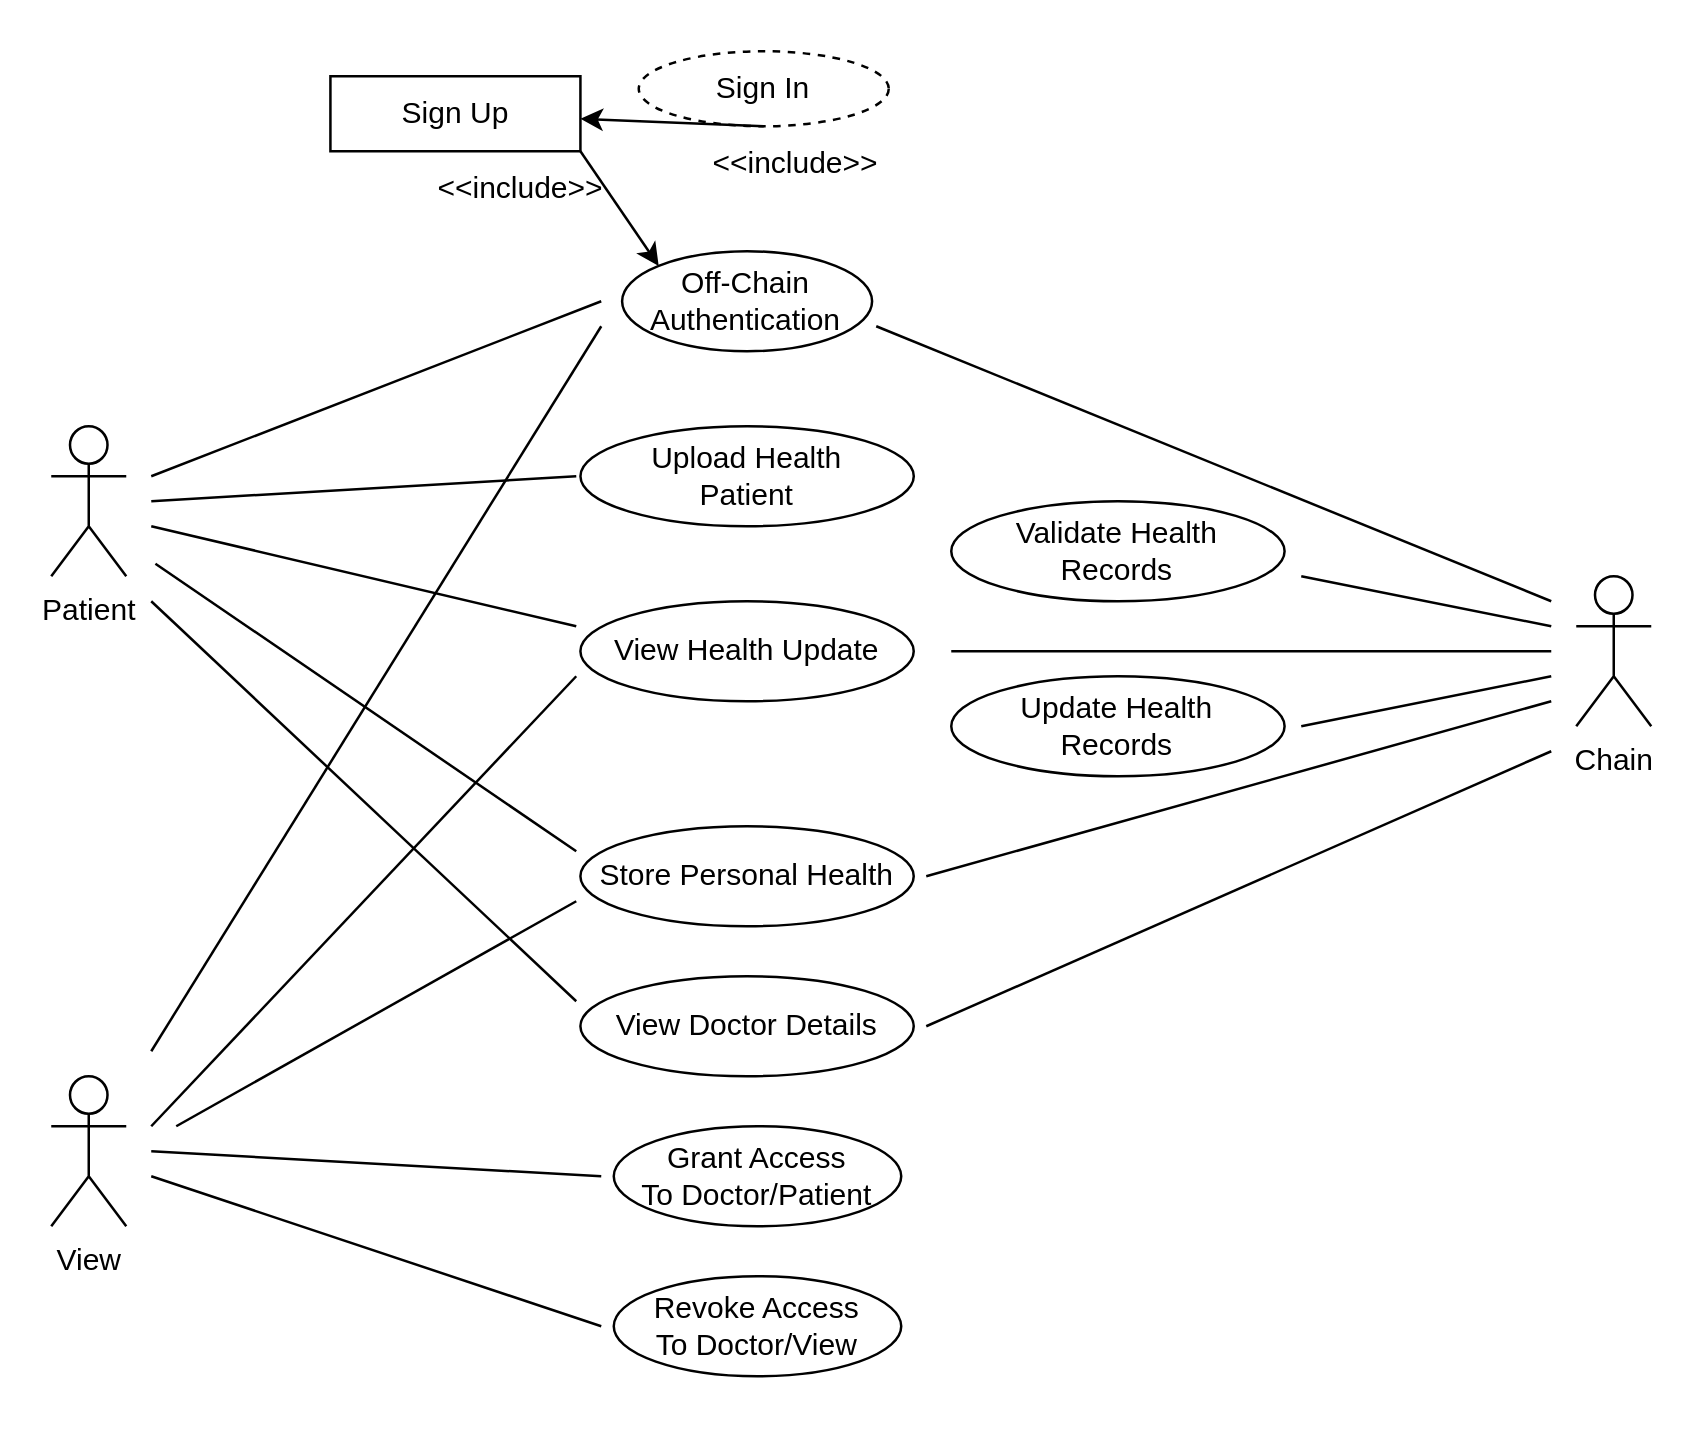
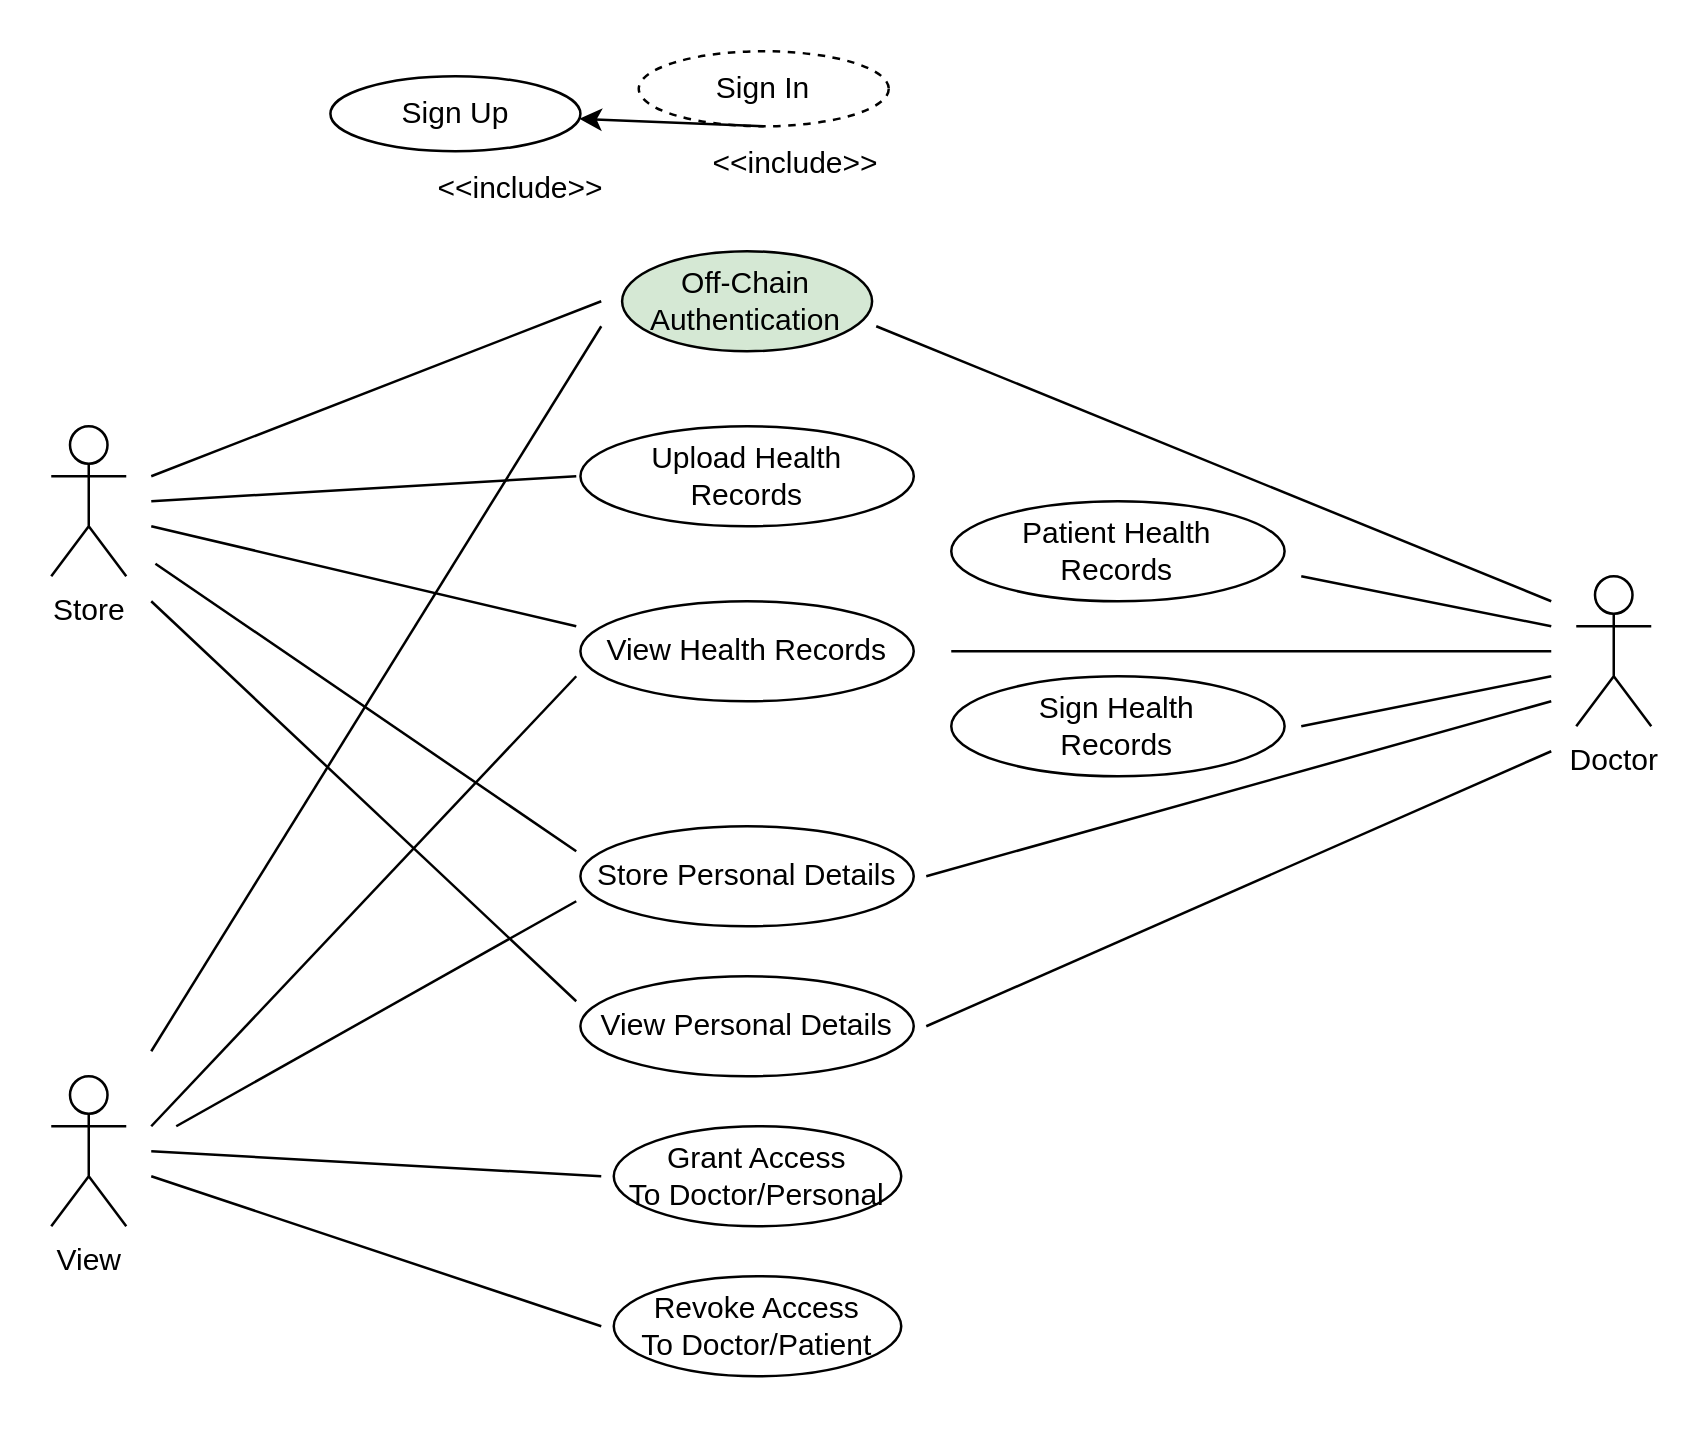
(455, 114) -> (455, 114)
(615, 202) -> none
(747, 301) -> (747, 301)
(748, 476) -> (748, 476)
(1118, 551) -> (1118, 551)
(90, 612) -> (90, 612)
(748, 651) -> (748, 651)
(1118, 726) -> (1118, 726)
(1615, 762) -> (1615, 762)
(748, 876) -> (748, 876)
(748, 1026) -> (748, 1026)
(758, 1176) -> (758, 1176)
(758, 1326) -> (758, 1326)
